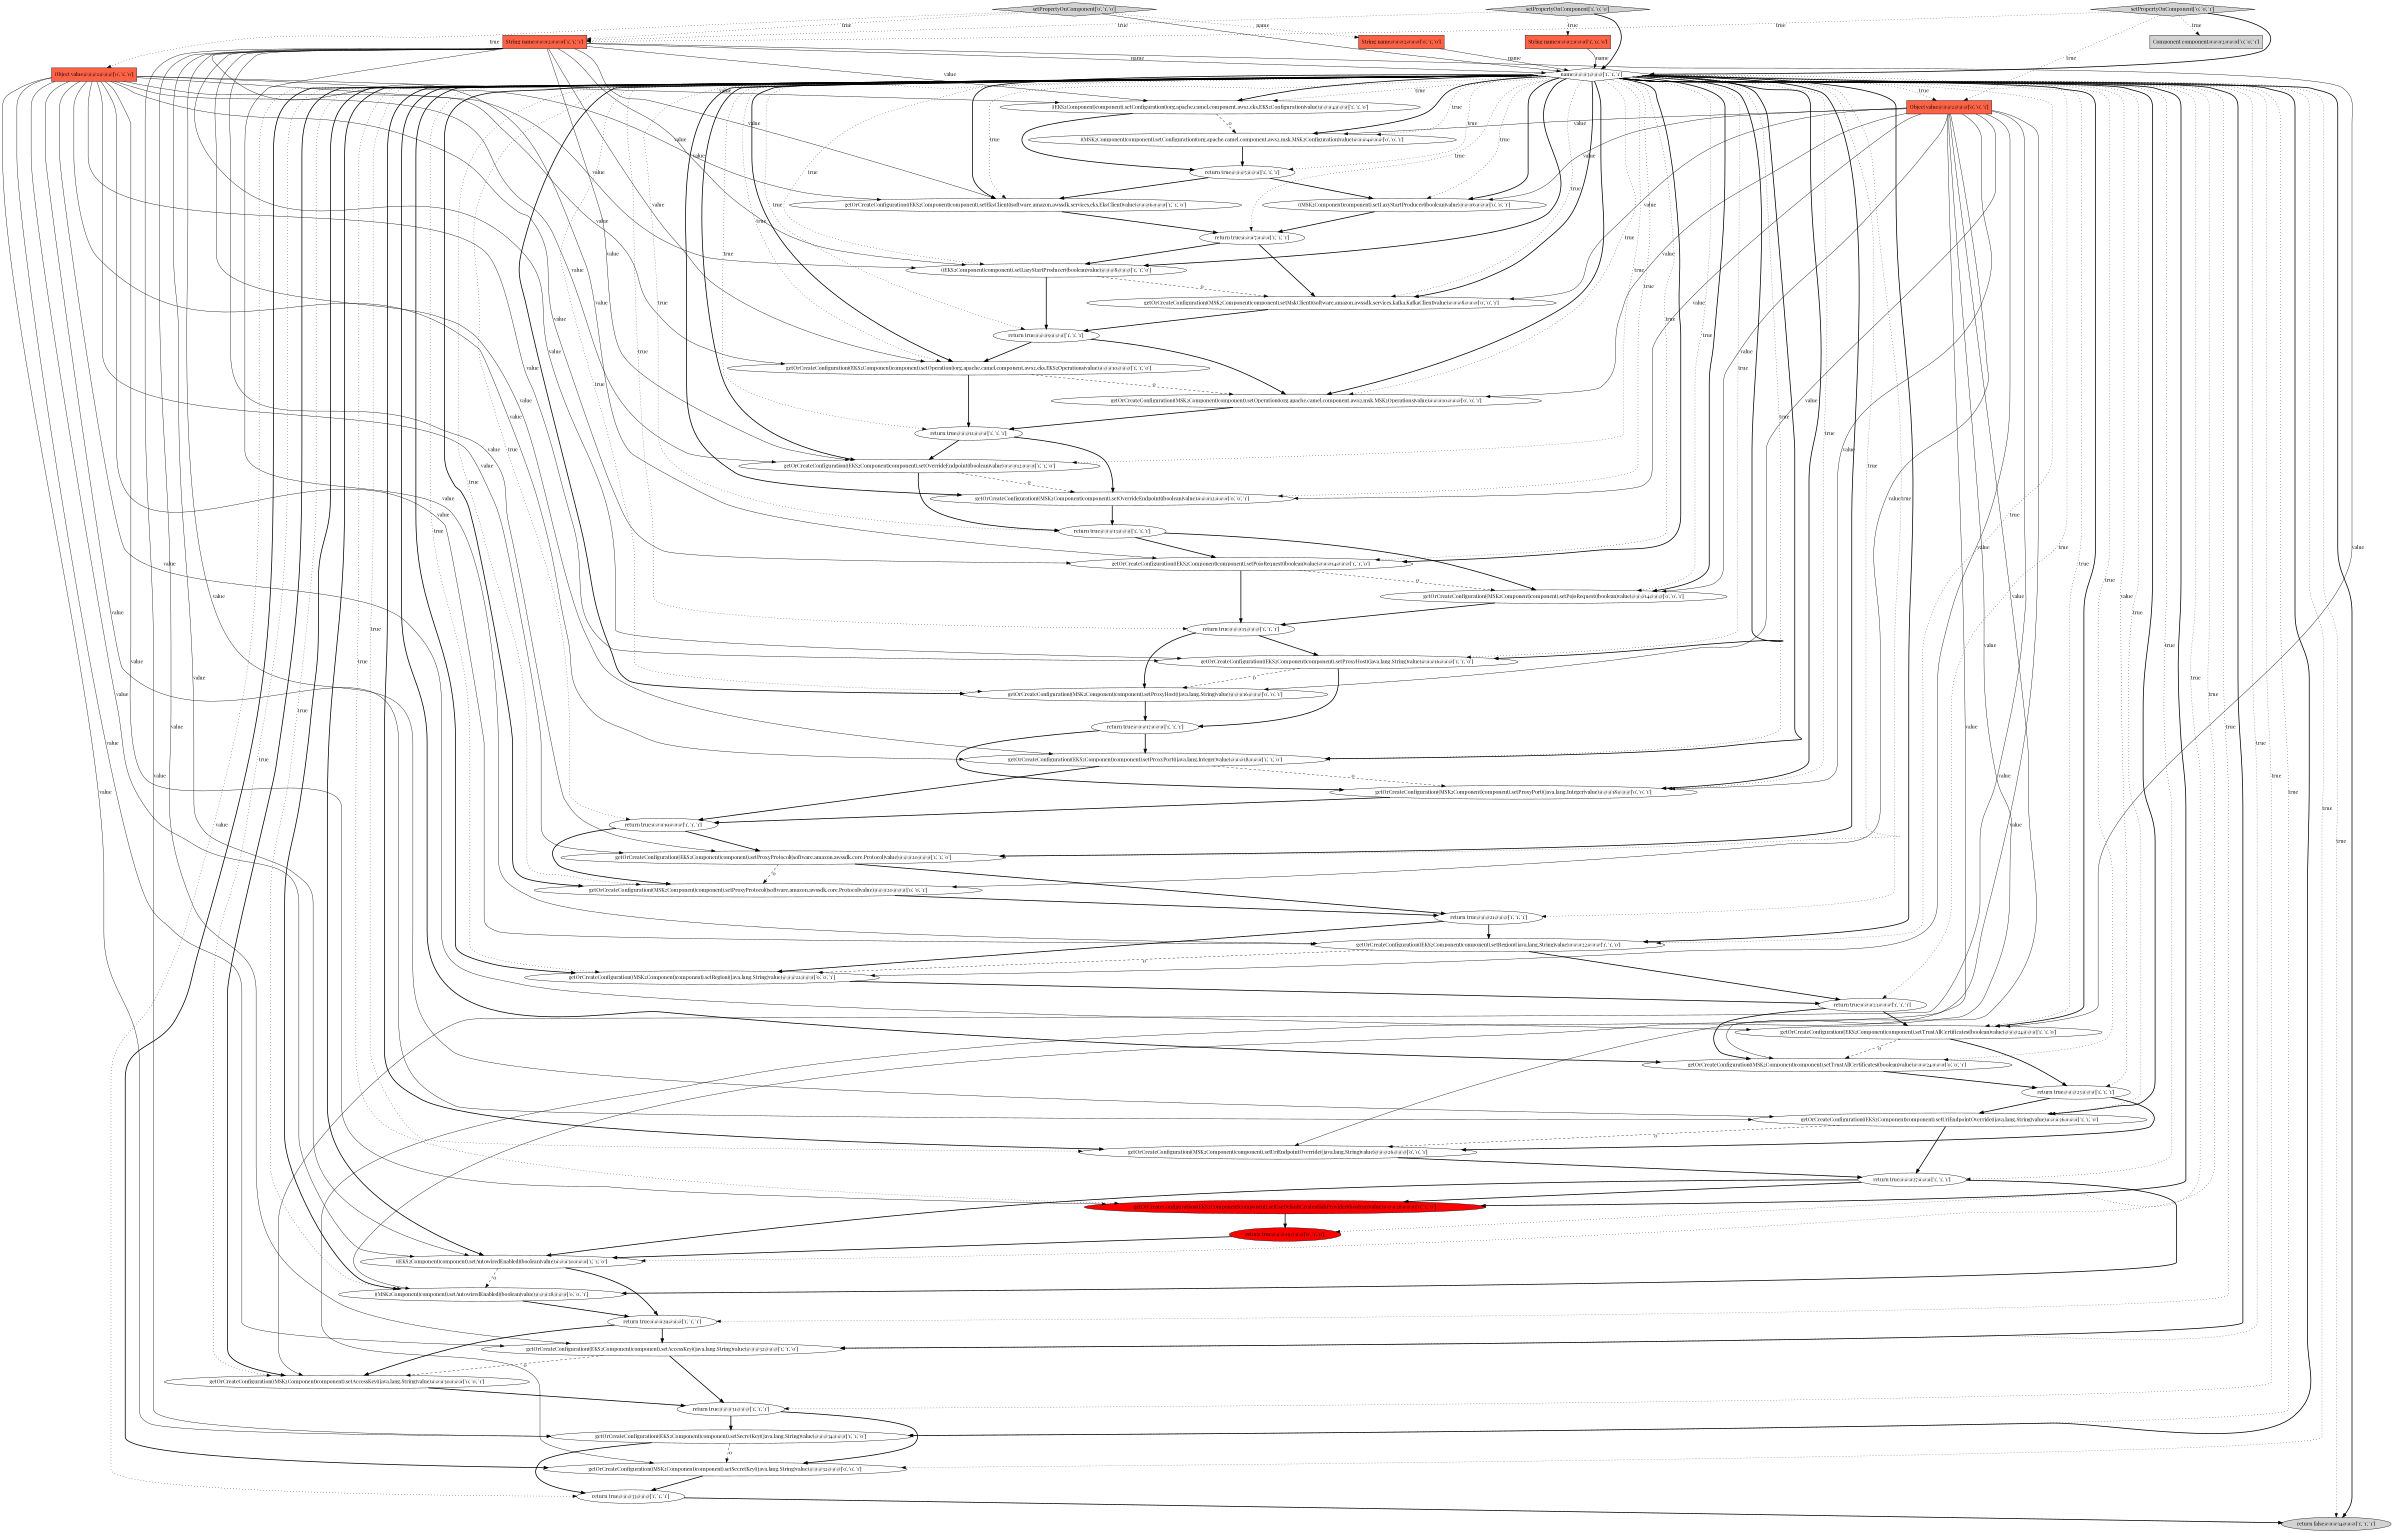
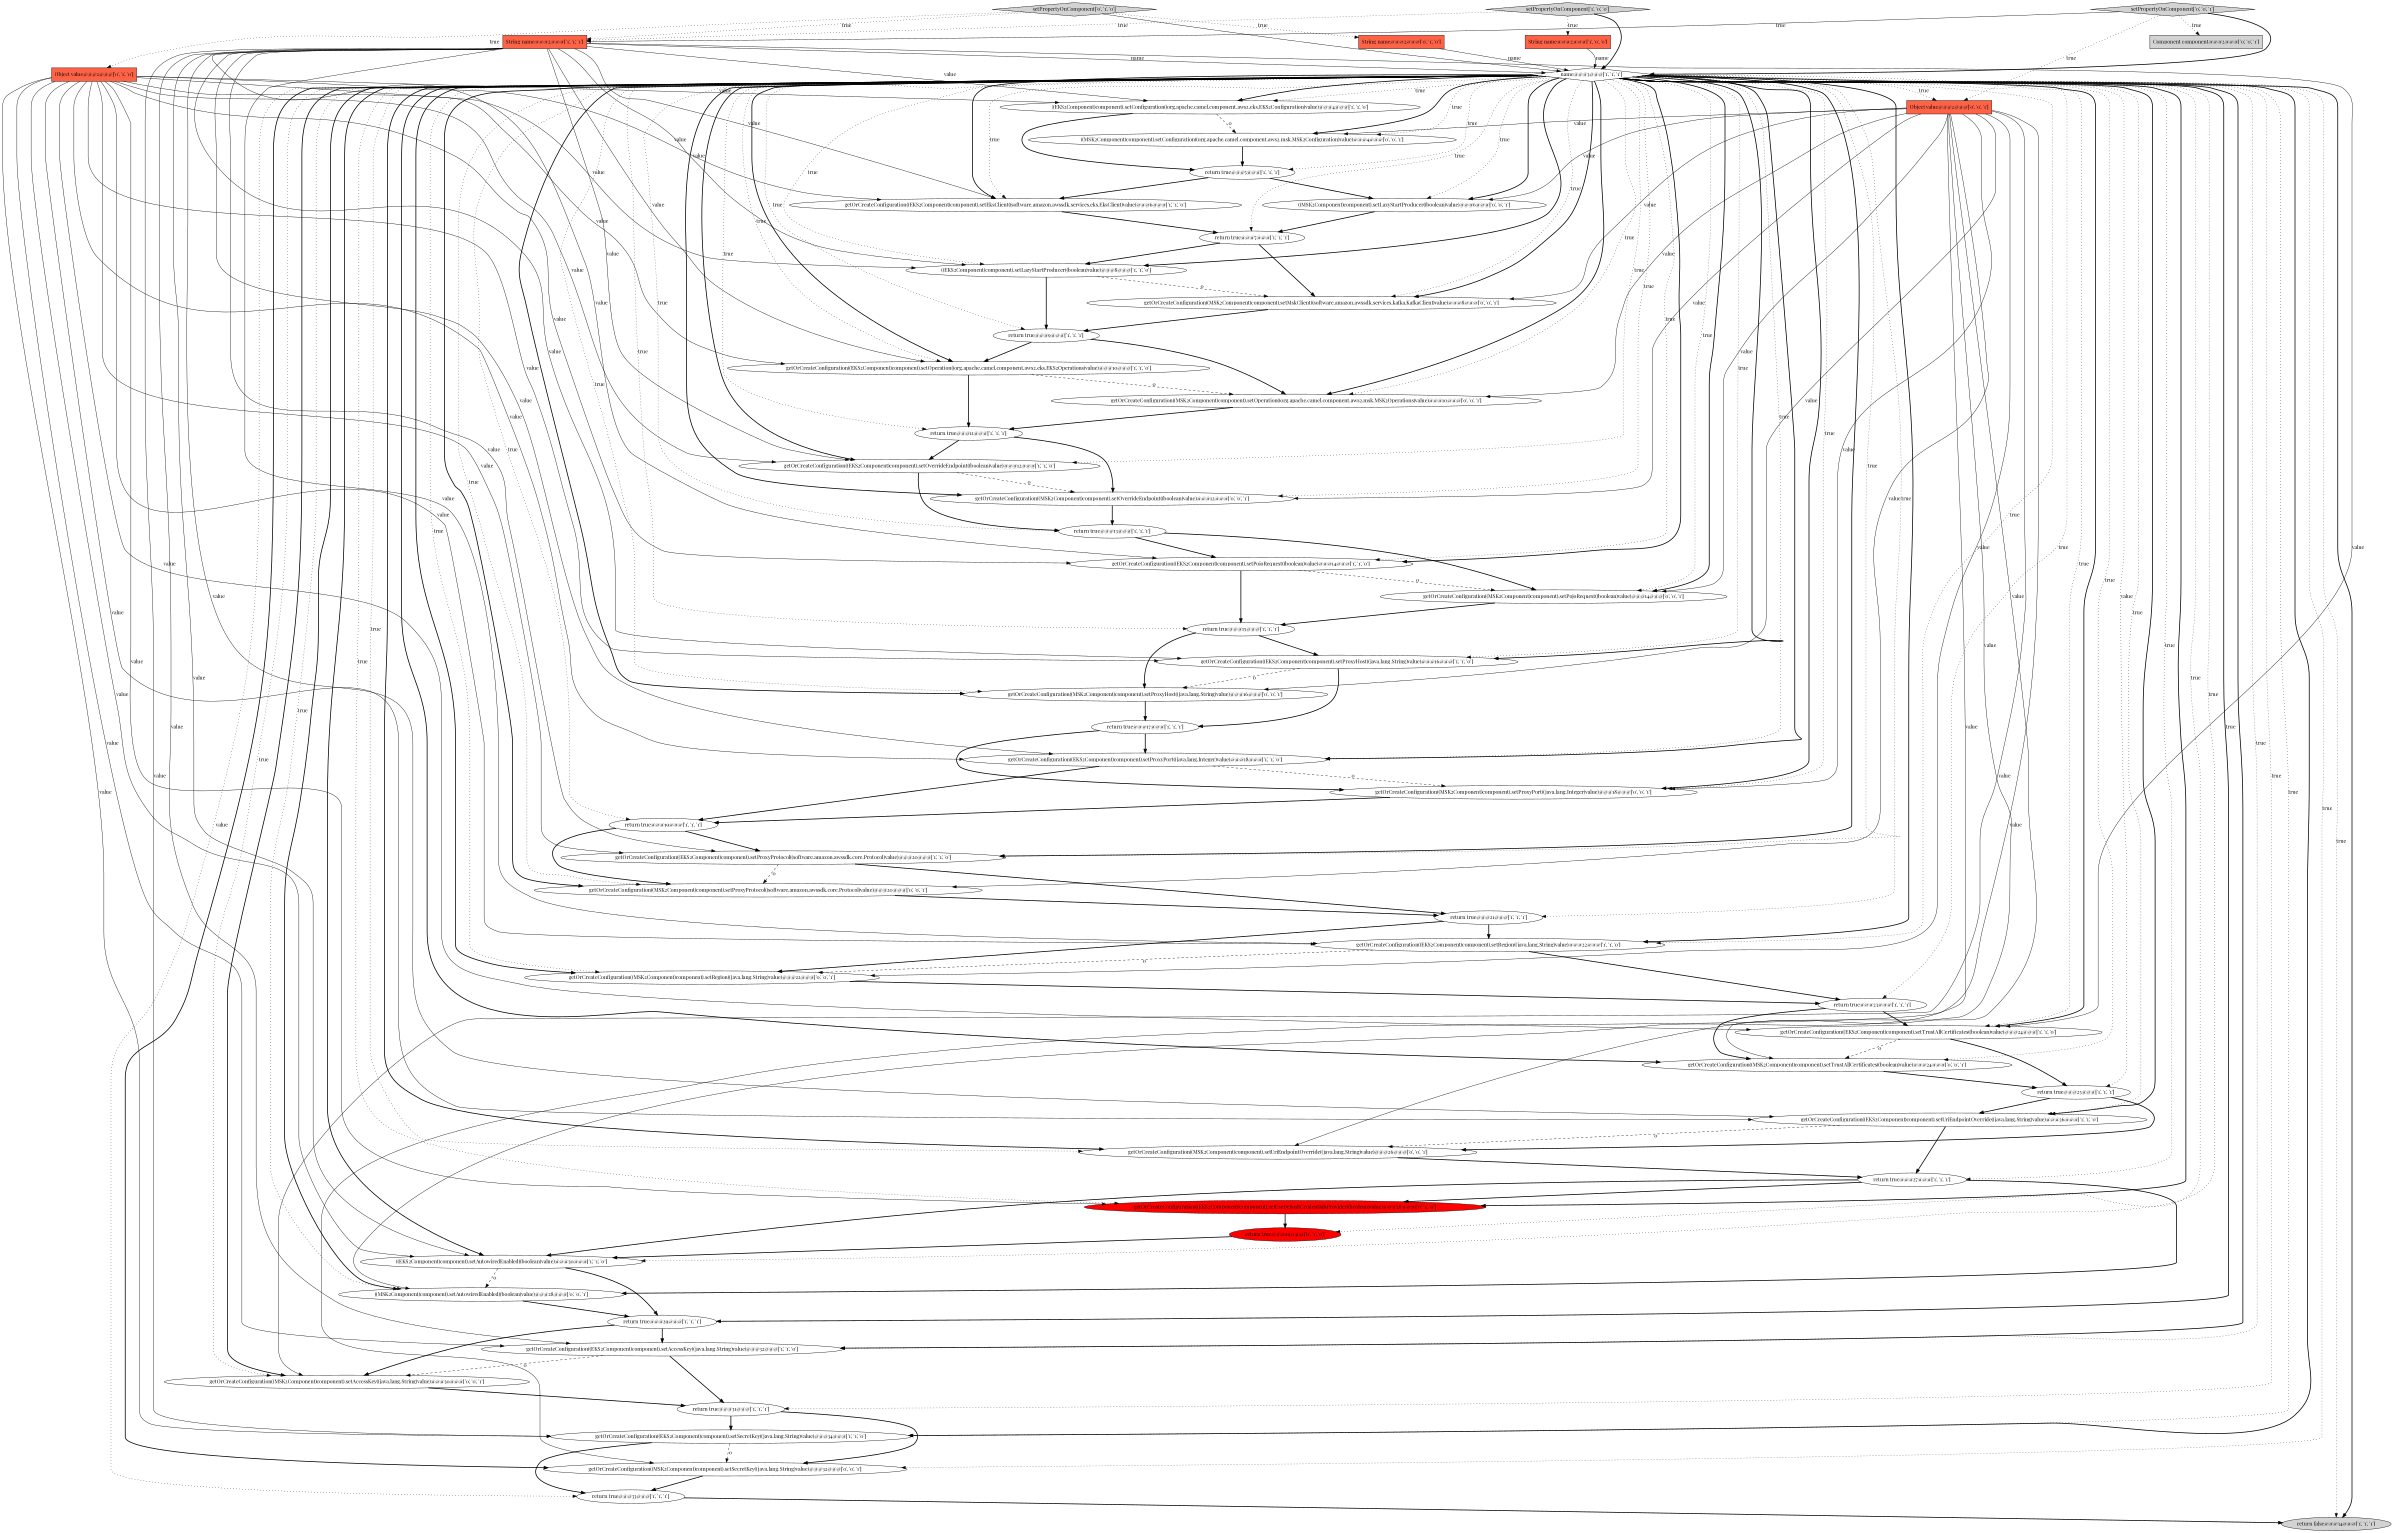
(1263, 26) -> (1263, 26)
(1355, 33) -> (1355, 33)
(2229, 1148) -> (2229, 1148)
